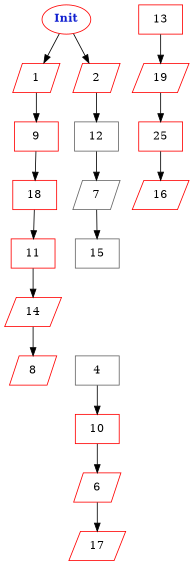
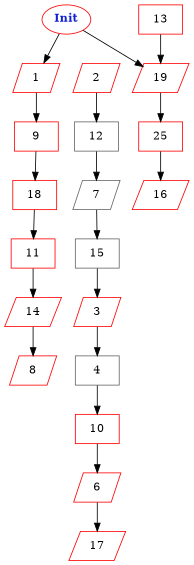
(79, 45) -> (110, 46)
none -> (97, 312)
